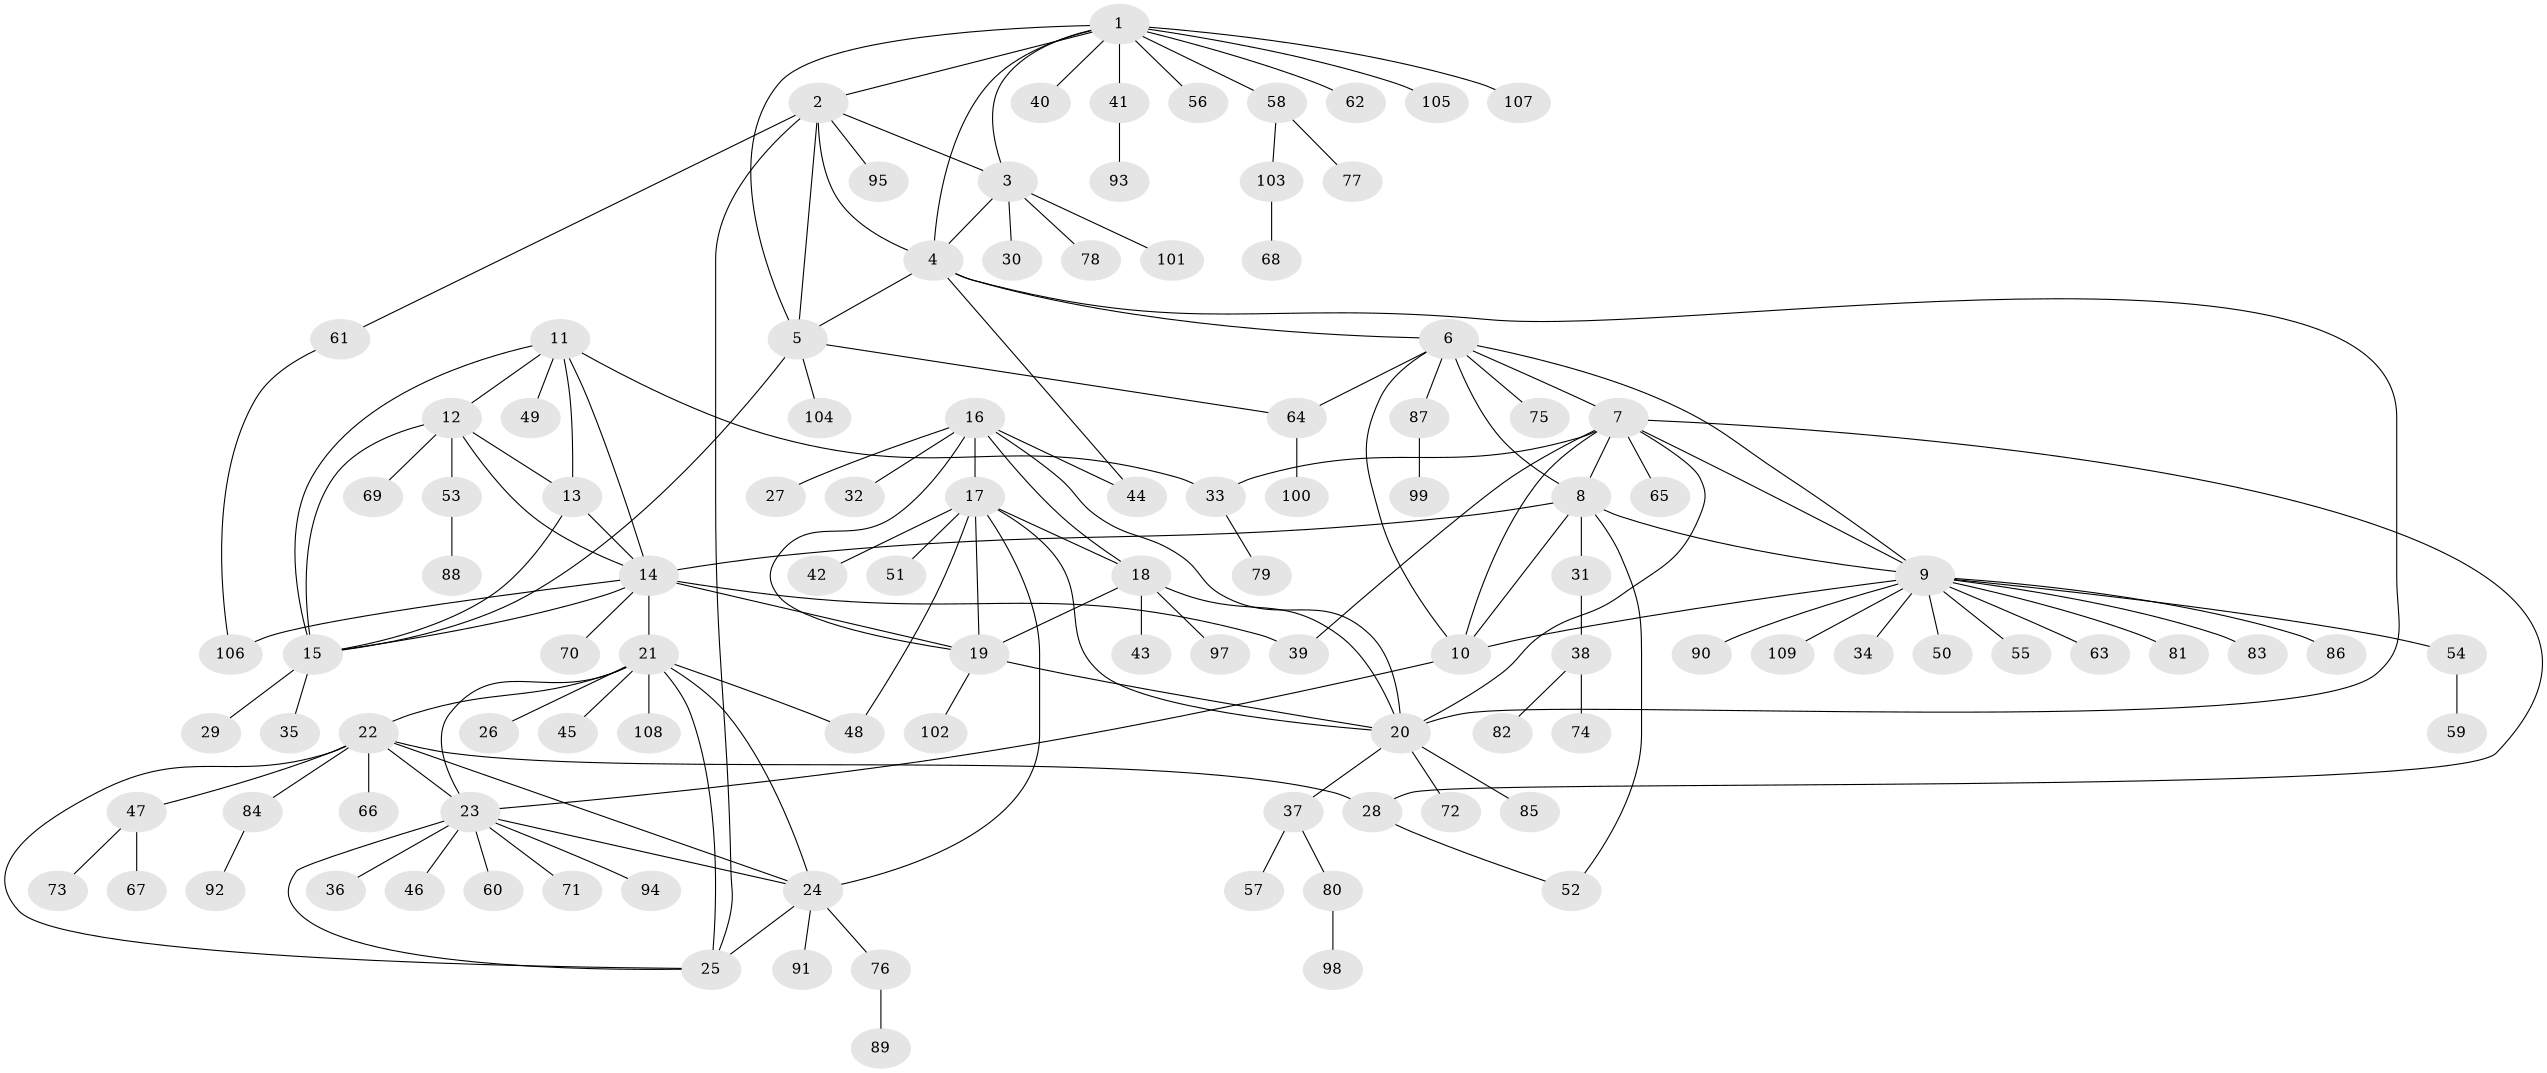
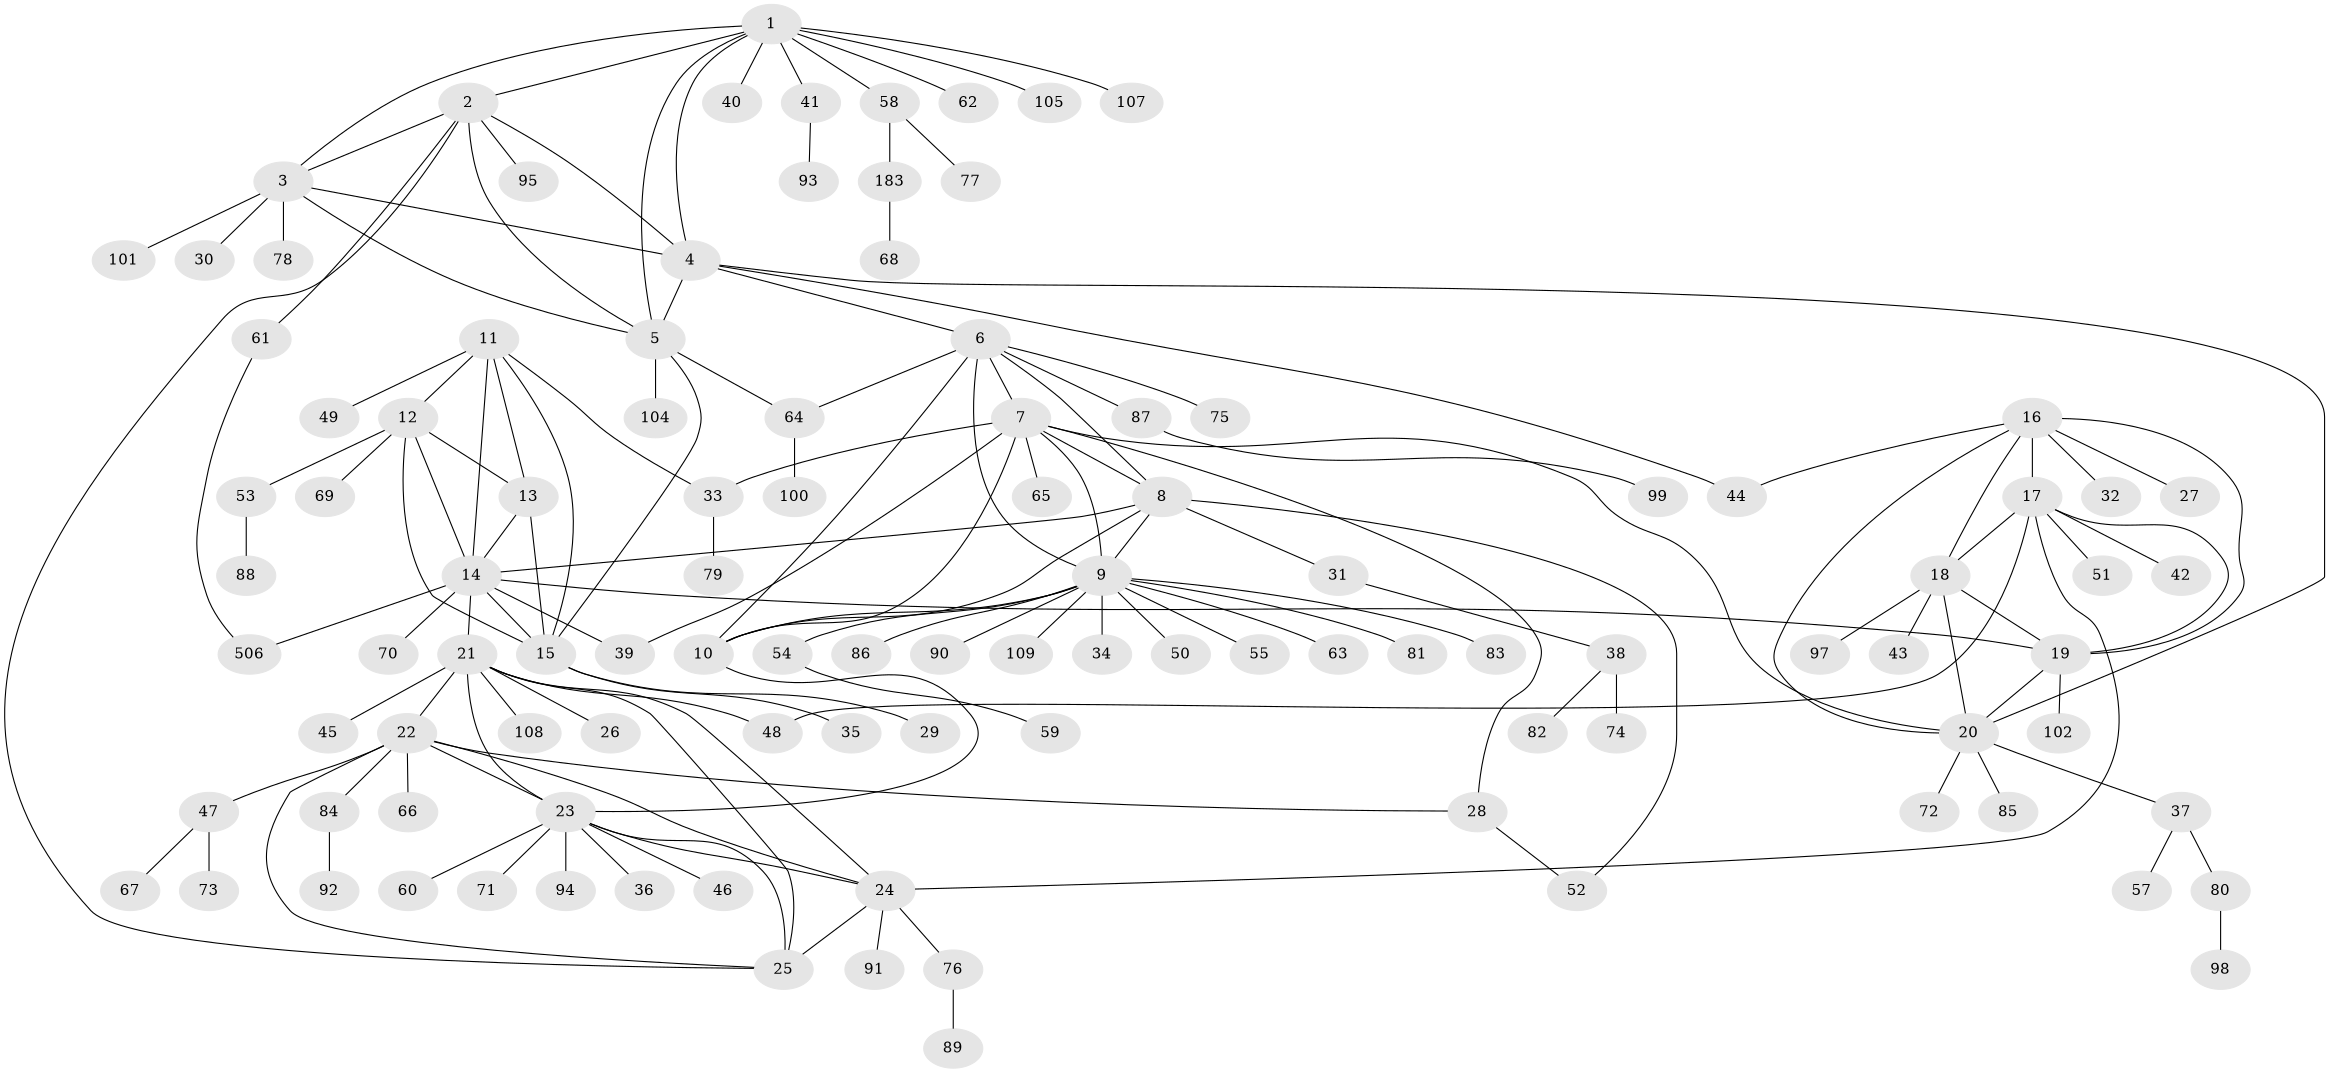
(1198, 103) -> none
(1272, 182) -> (890, 182)
none -> (458, 282)
(231, 654) -> (250, 654)
(1102, 674) -> none
